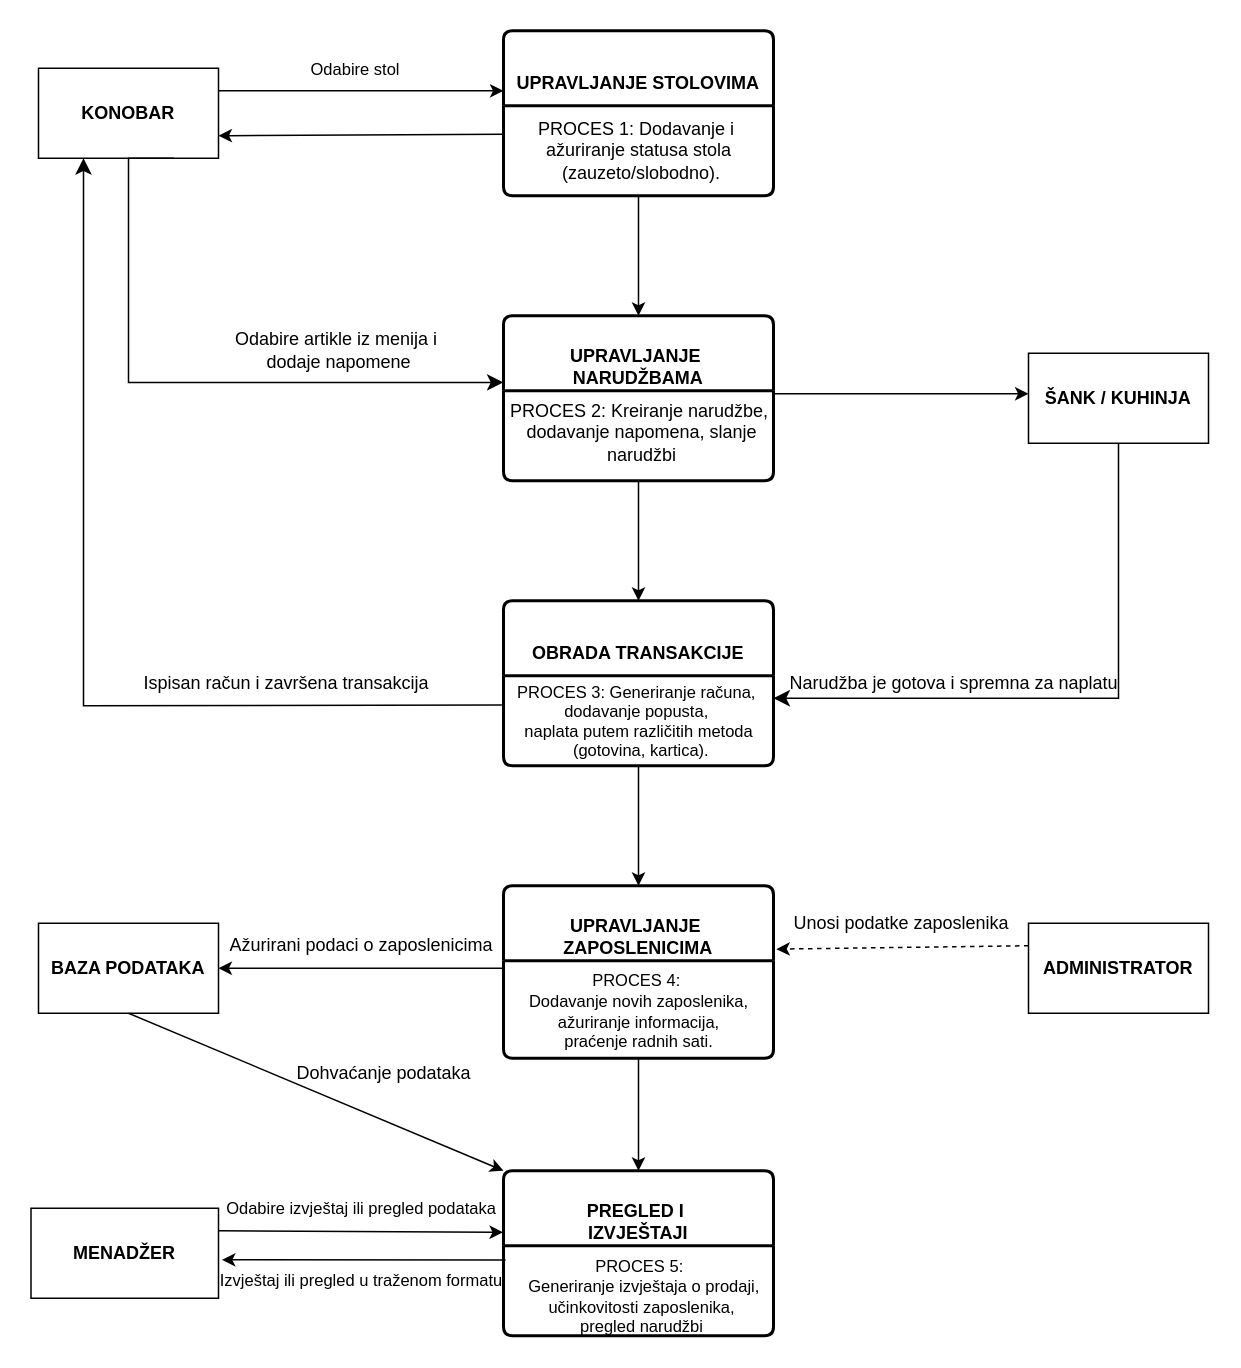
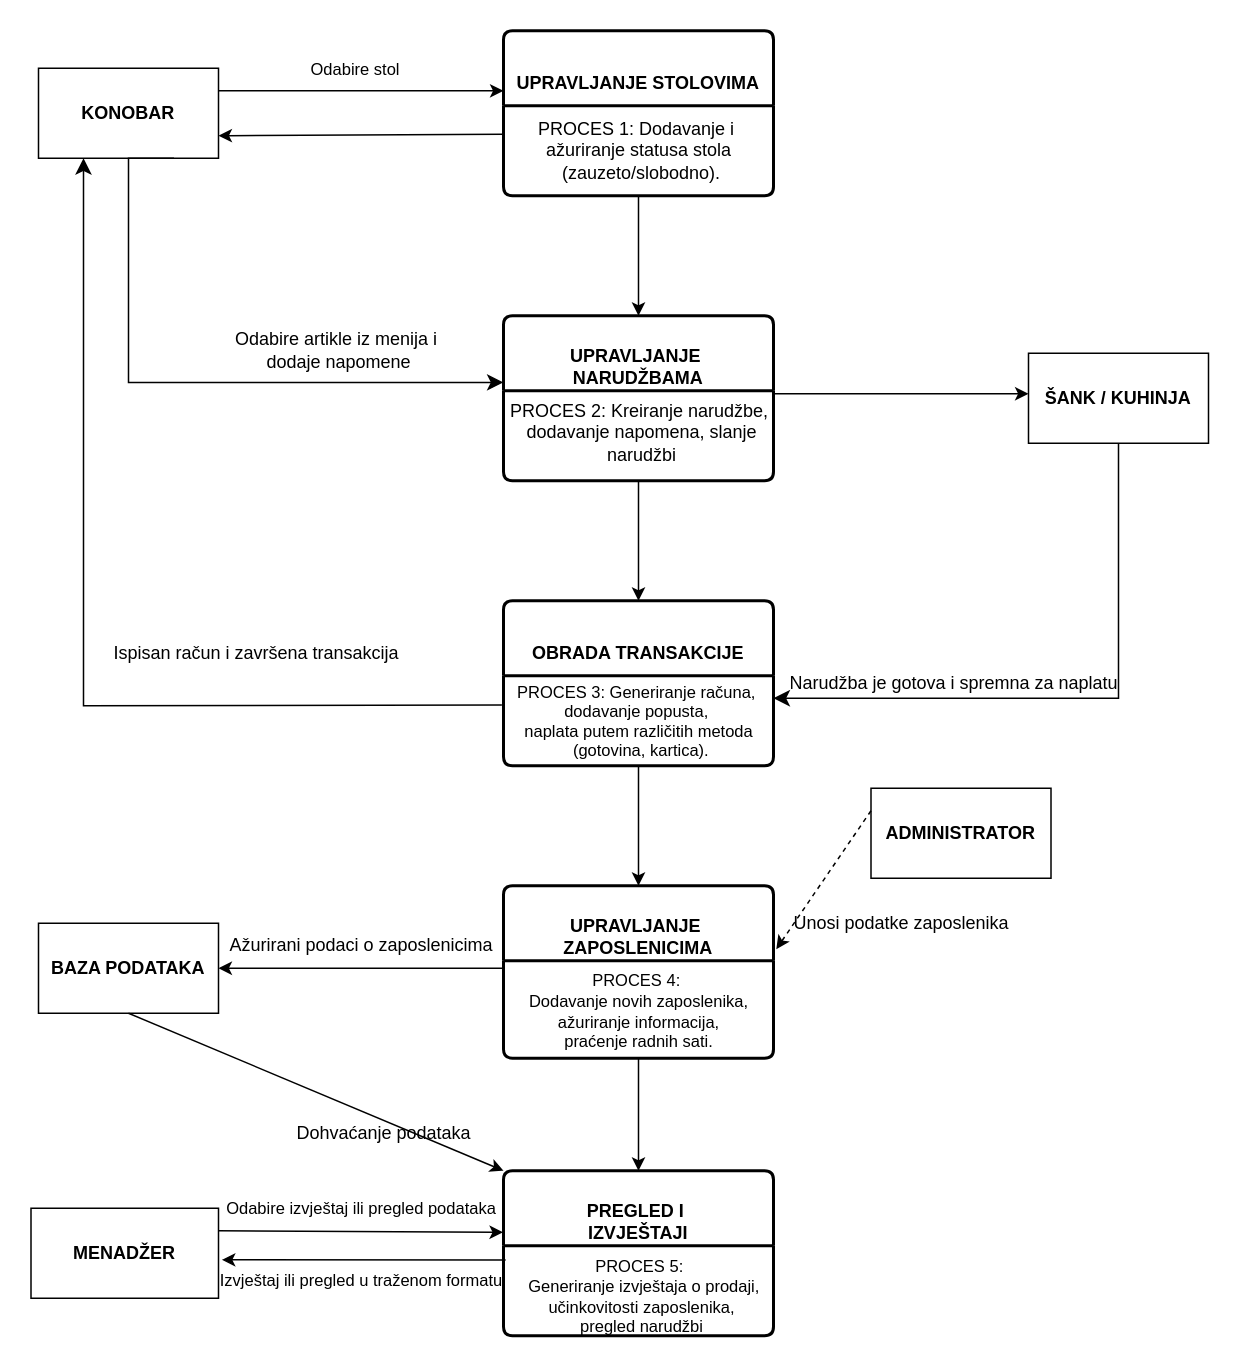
(286, 683) -> (256, 653)
(1118, 968) -> (961, 833)
(383, 1073) -> (383, 1133)
